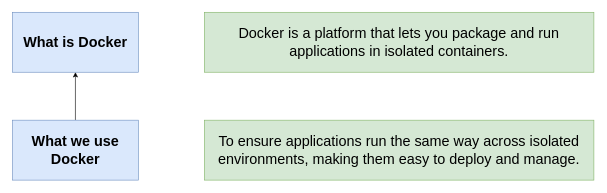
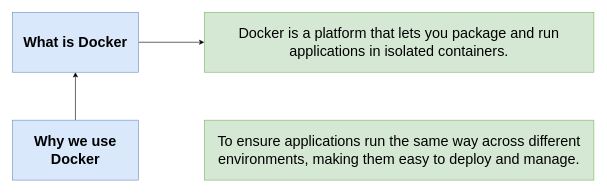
none -> (198, 42)
(75, 150) -> (75, 150)
(399, 150) -> (399, 150)
